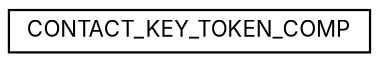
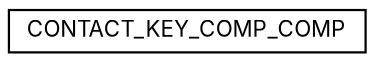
(189, 31) -> (187, 31)
